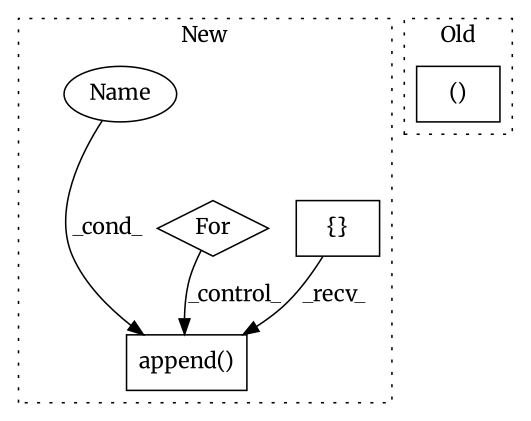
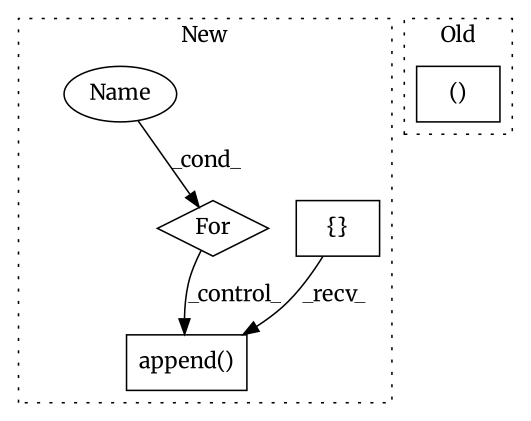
(67, 231) -> (164, 158)
